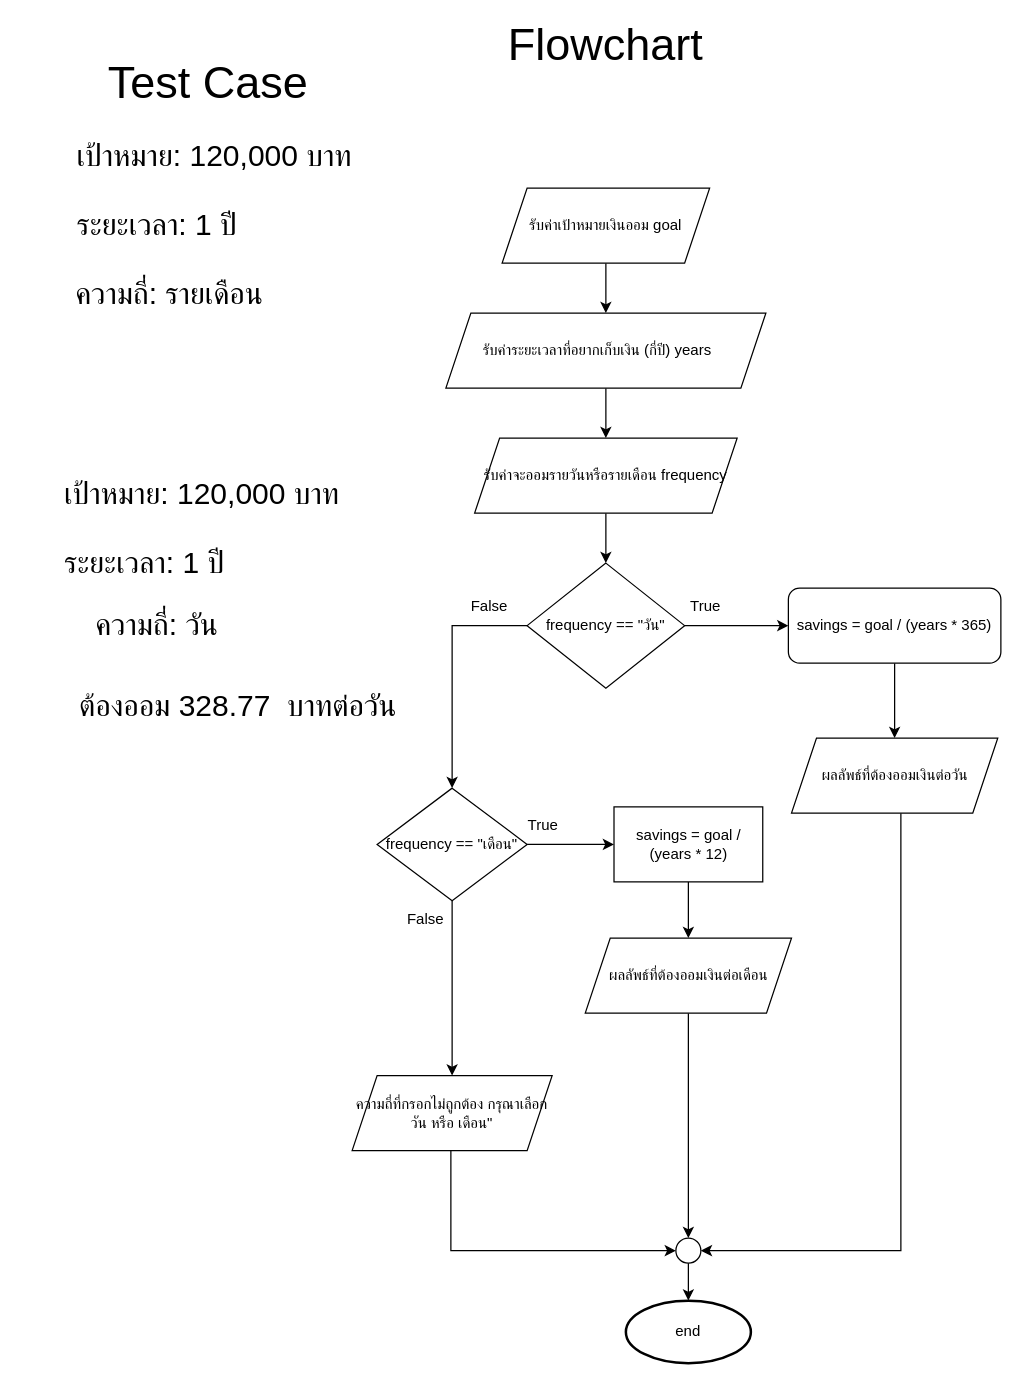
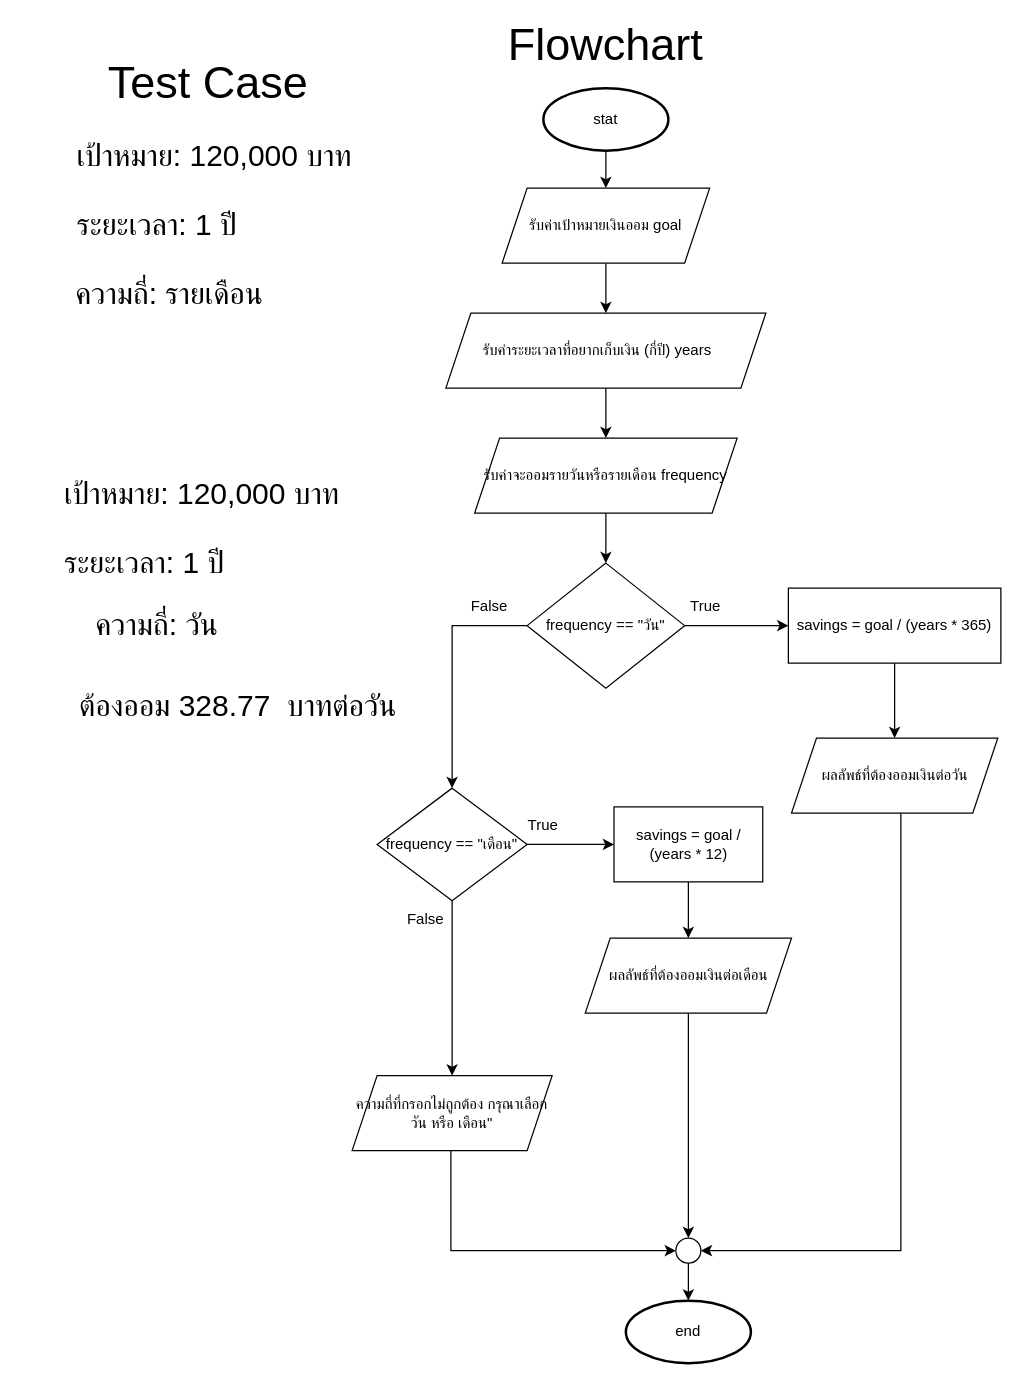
none -> (606, 119)
none -> (606, 174)
(894, 626) -> (894, 626)
